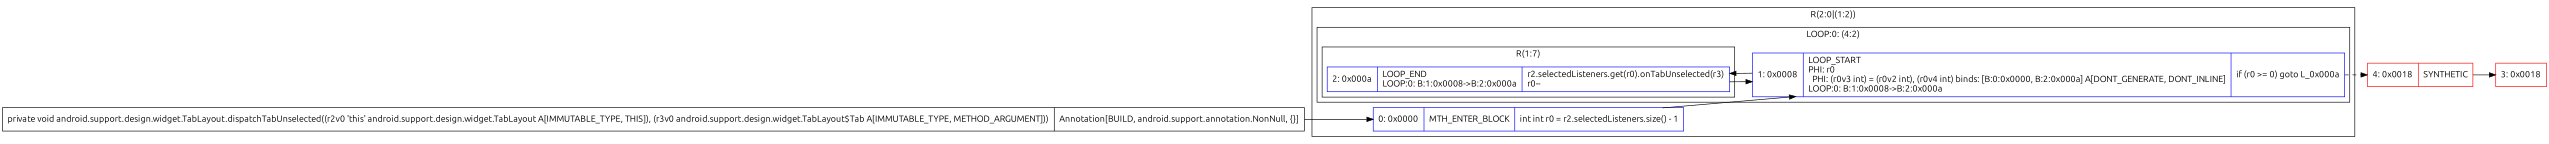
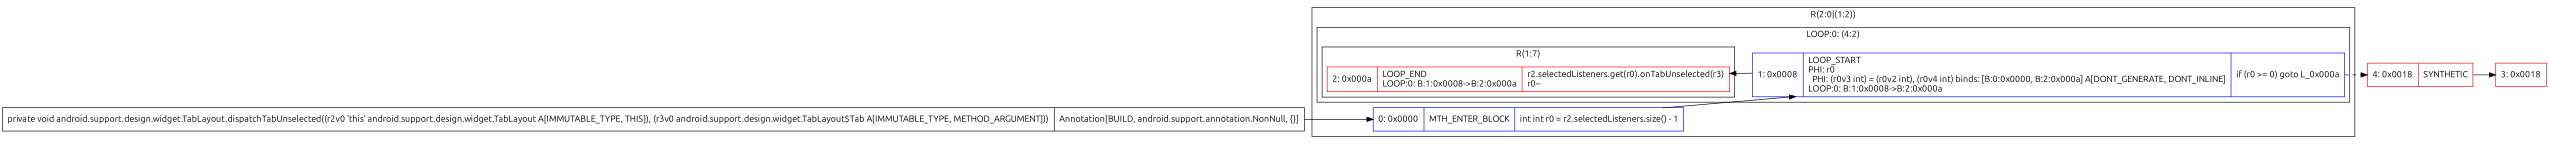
(1528, 79) -> (1528, 79)
(1739, 82) -> none
